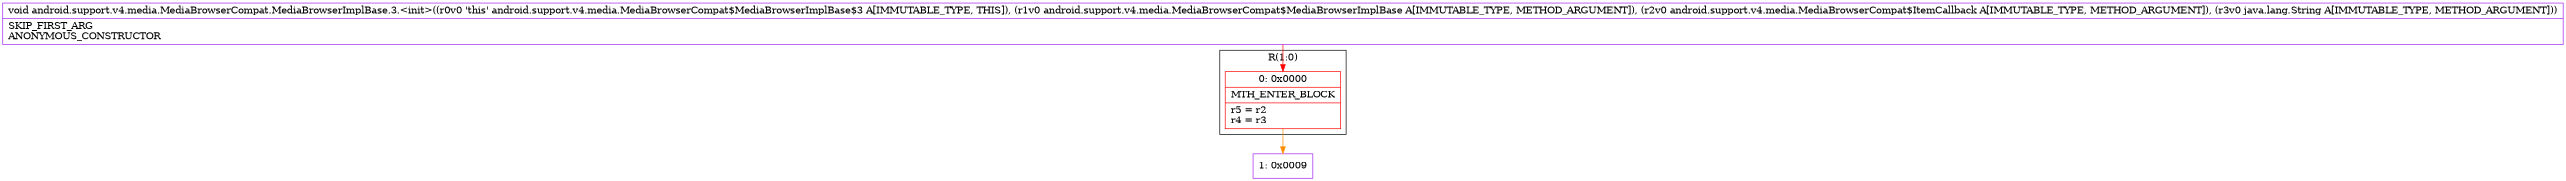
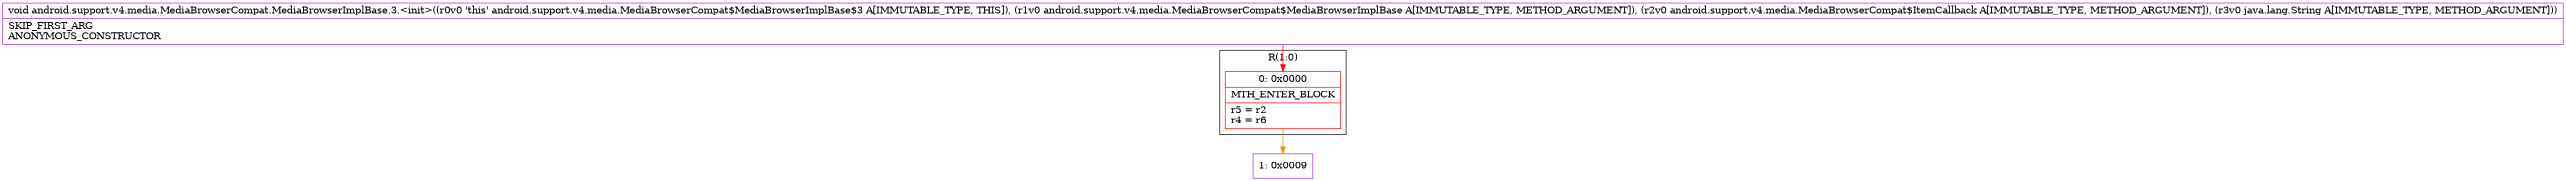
(1249, 121) -> (1249, 121)
